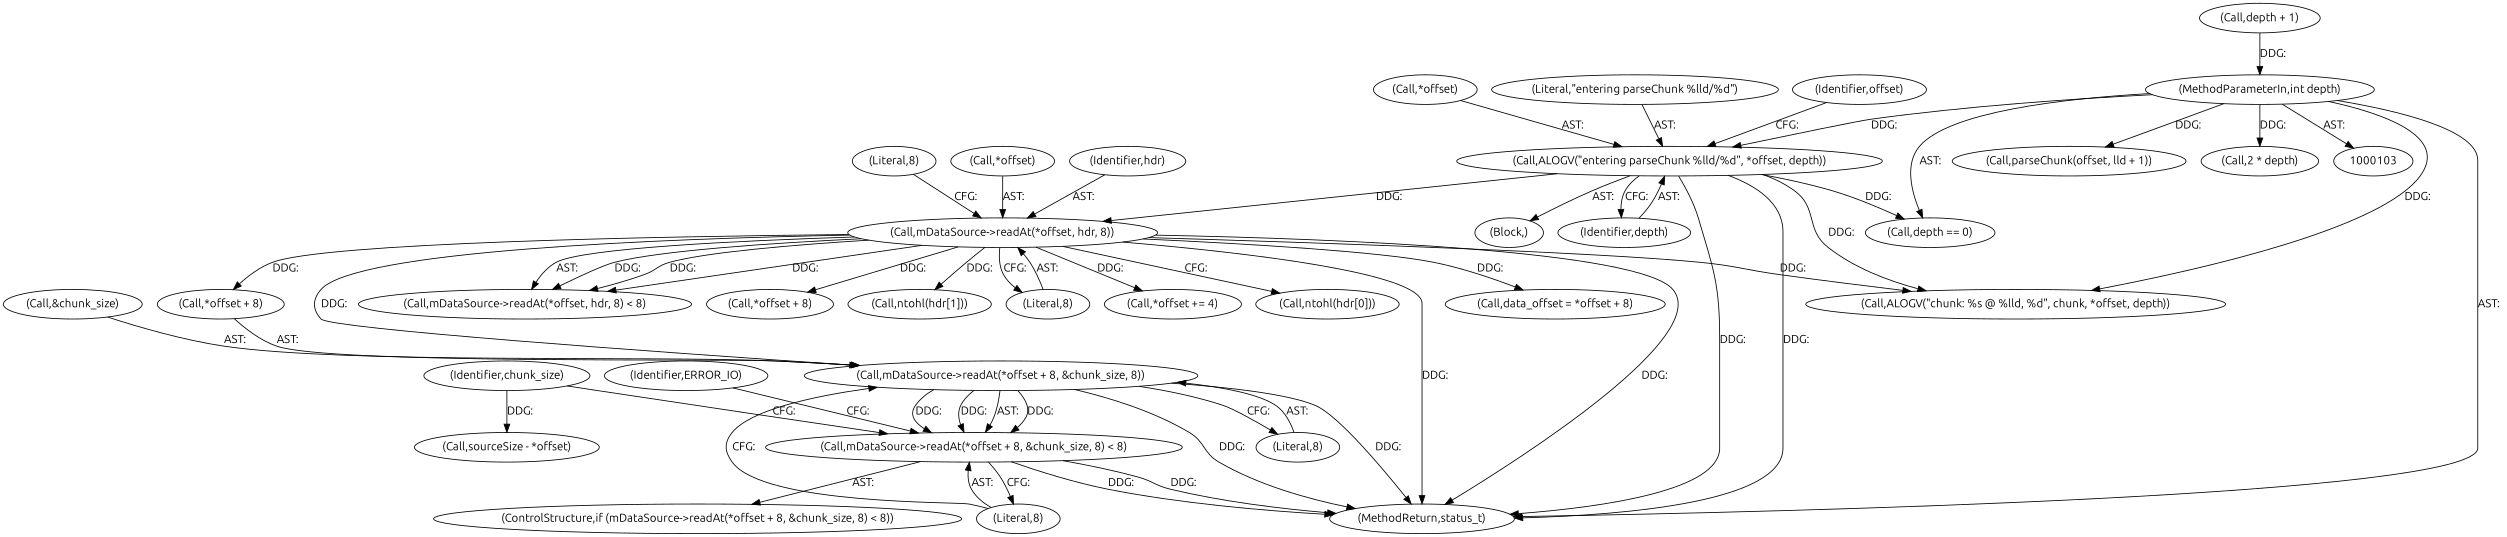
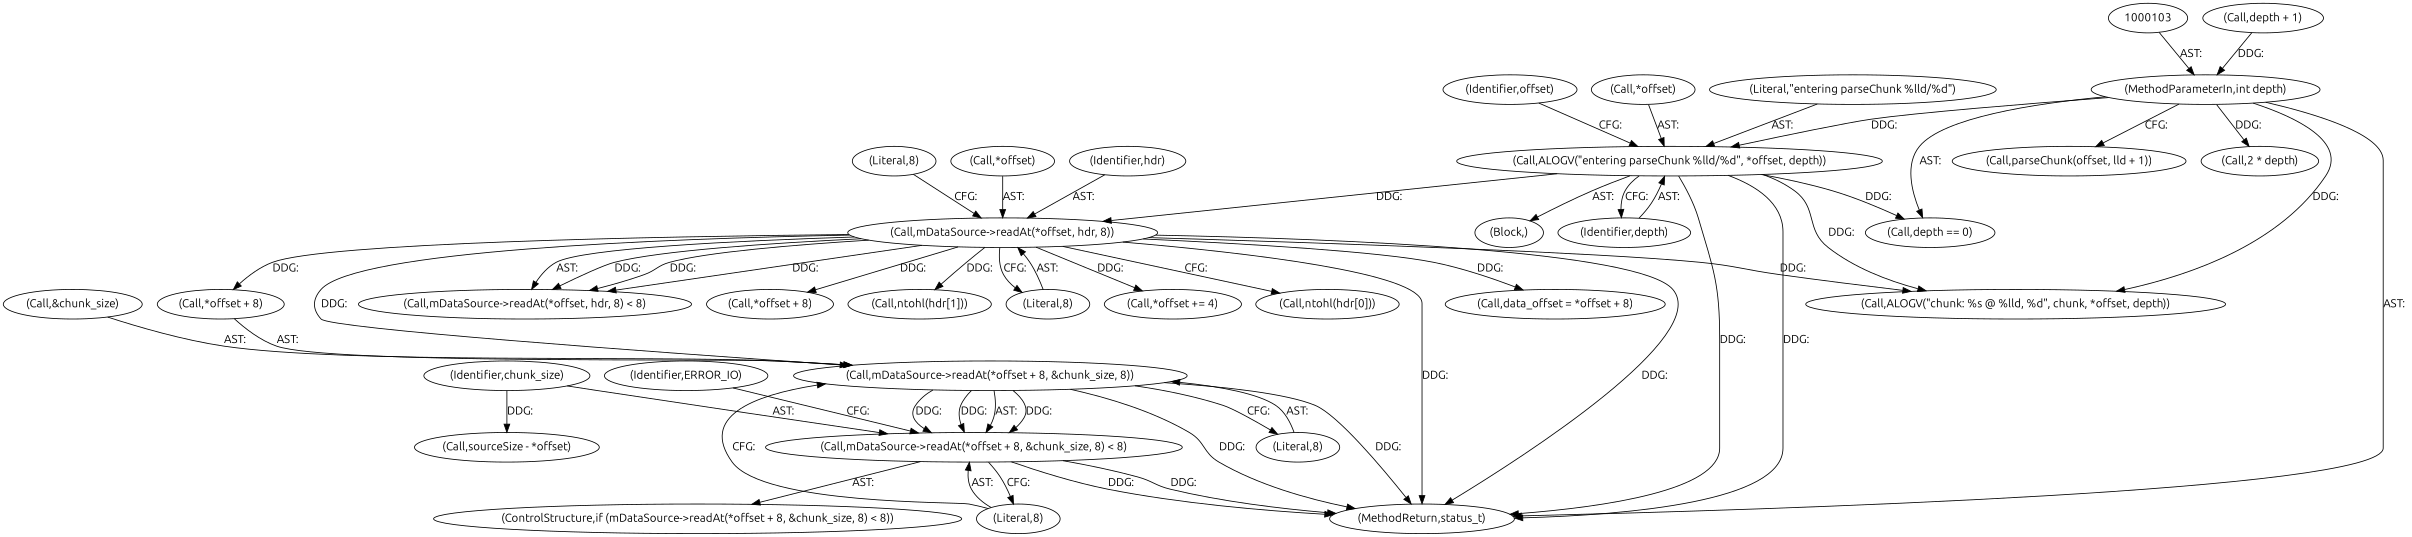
(2314, 124) -> (2174, 50)
(2190, 125) -> (2158, 125)
(786, 412) -> (785, 412)
